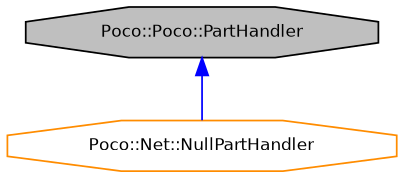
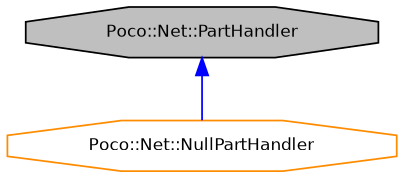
(202, 32) -> (202, 32)
